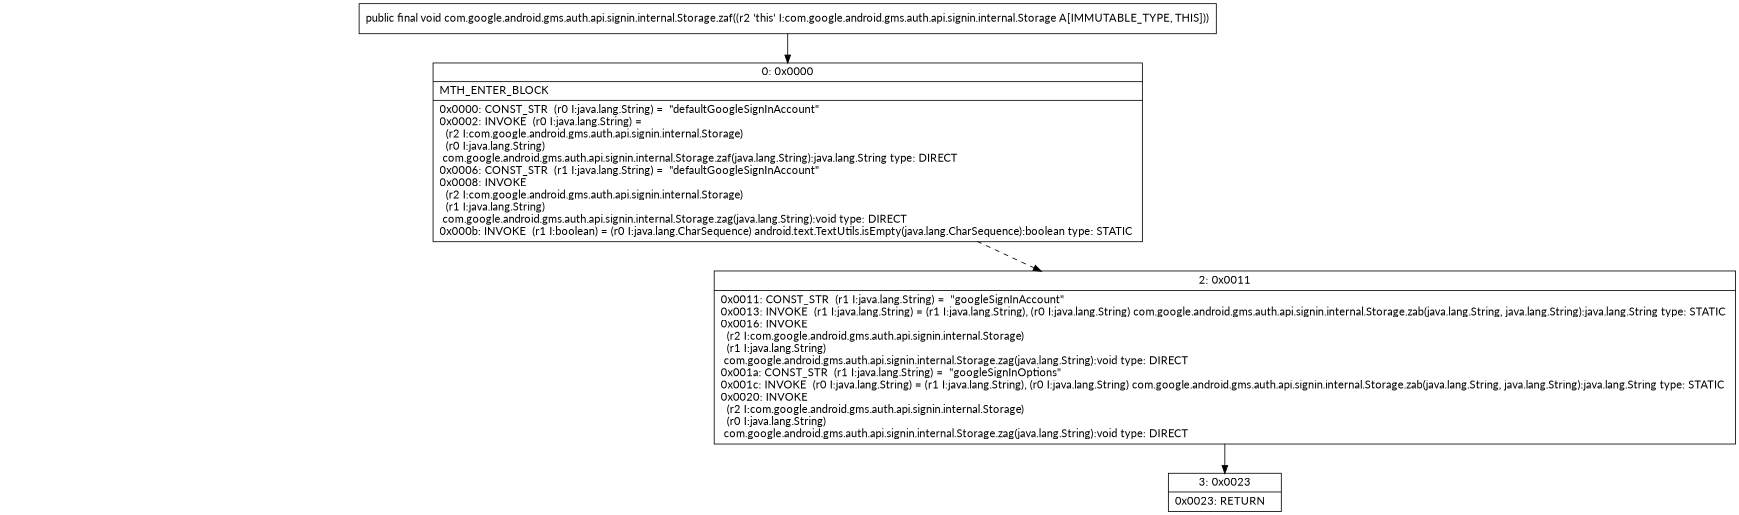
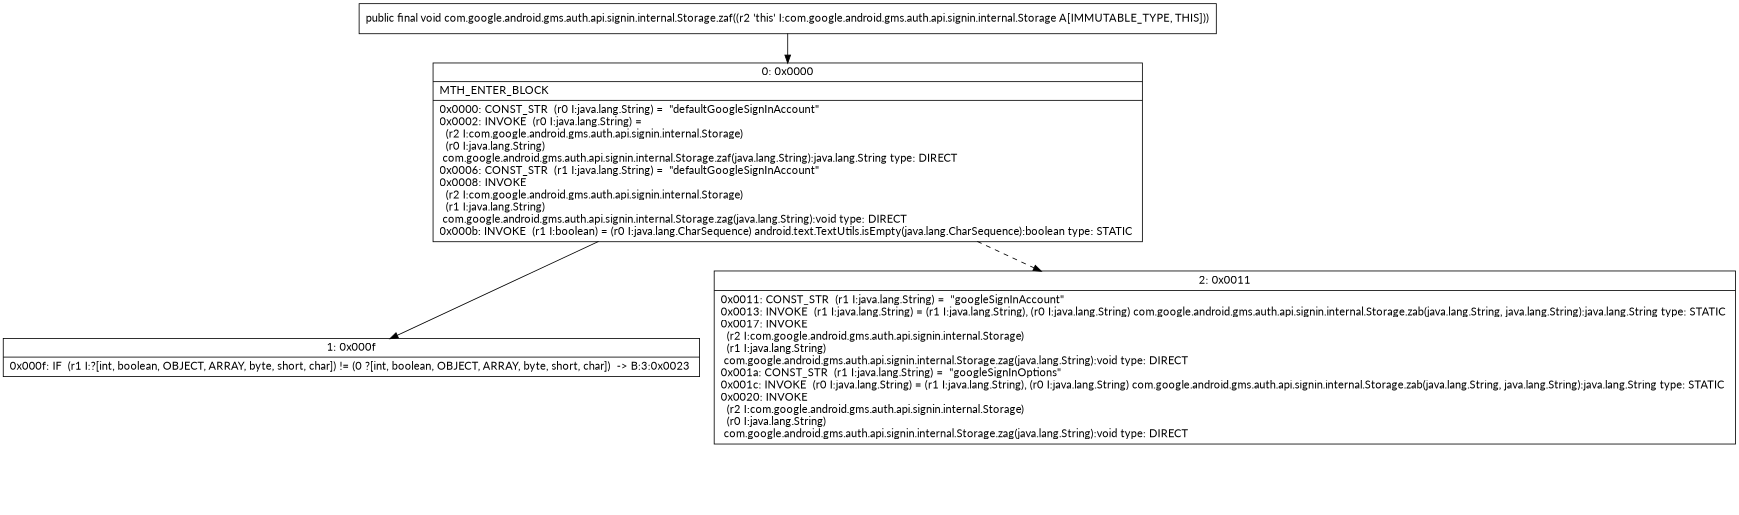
(767, 324) -> (767, 324)
none -> (351, 358)
(1225, 492) -> none
